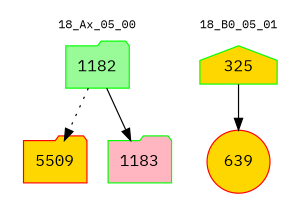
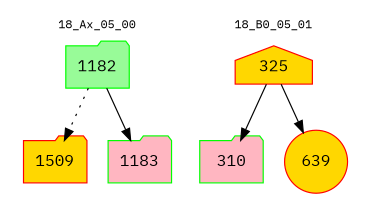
(239, 67) -> (274, 67)
(55, 162) -> (55, 162)
none -> (231, 162)
